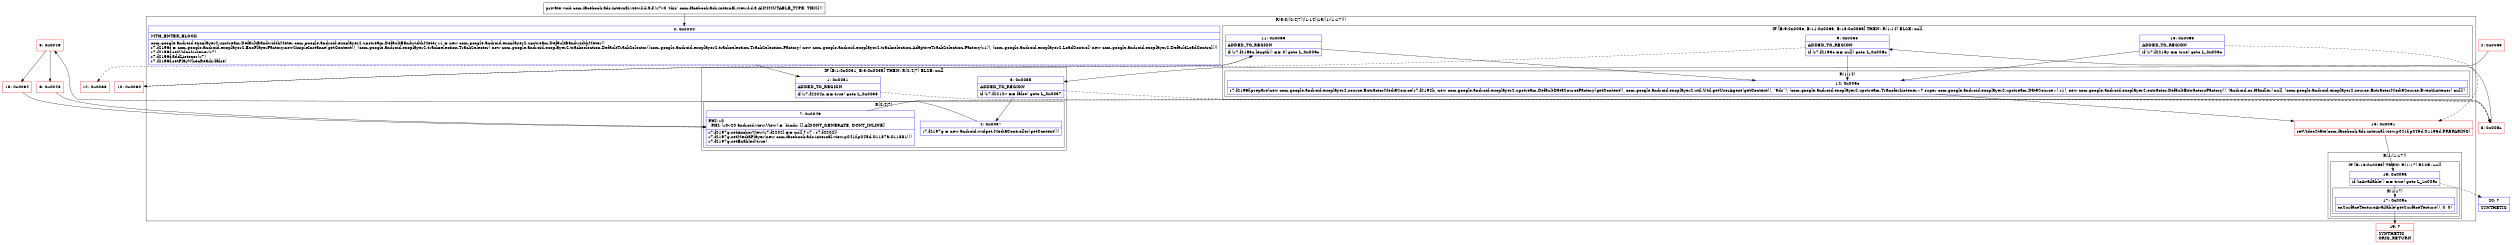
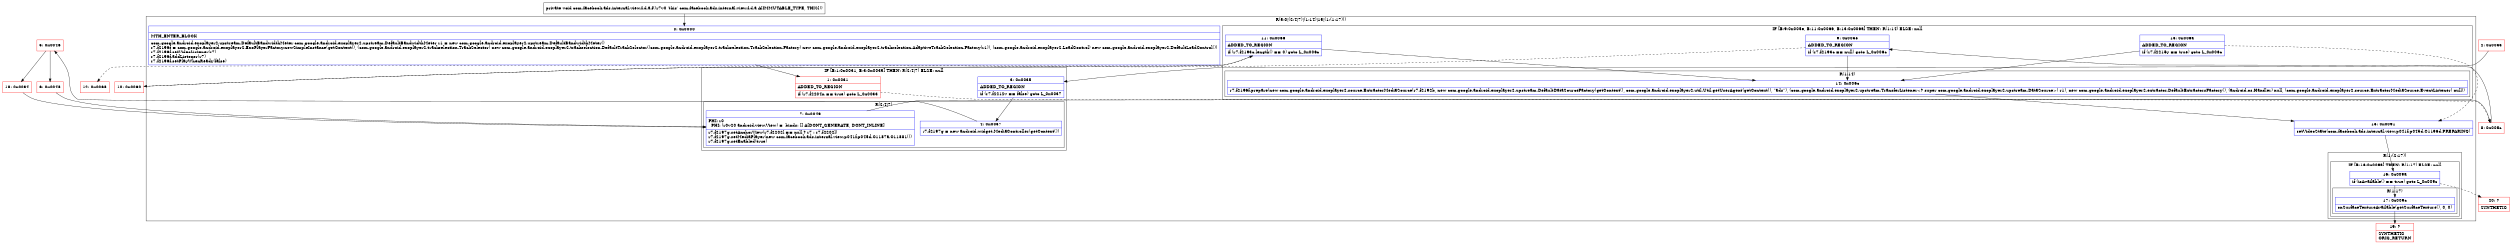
(838, 87) -> (838, 87)
(1782, 100) -> none
(2384, 128) -> (2384, 128)
(2395, 156) -> (2395, 156)
(2395, 182) -> (2395, 182)
(2494, 204) -> (2494, 204)
